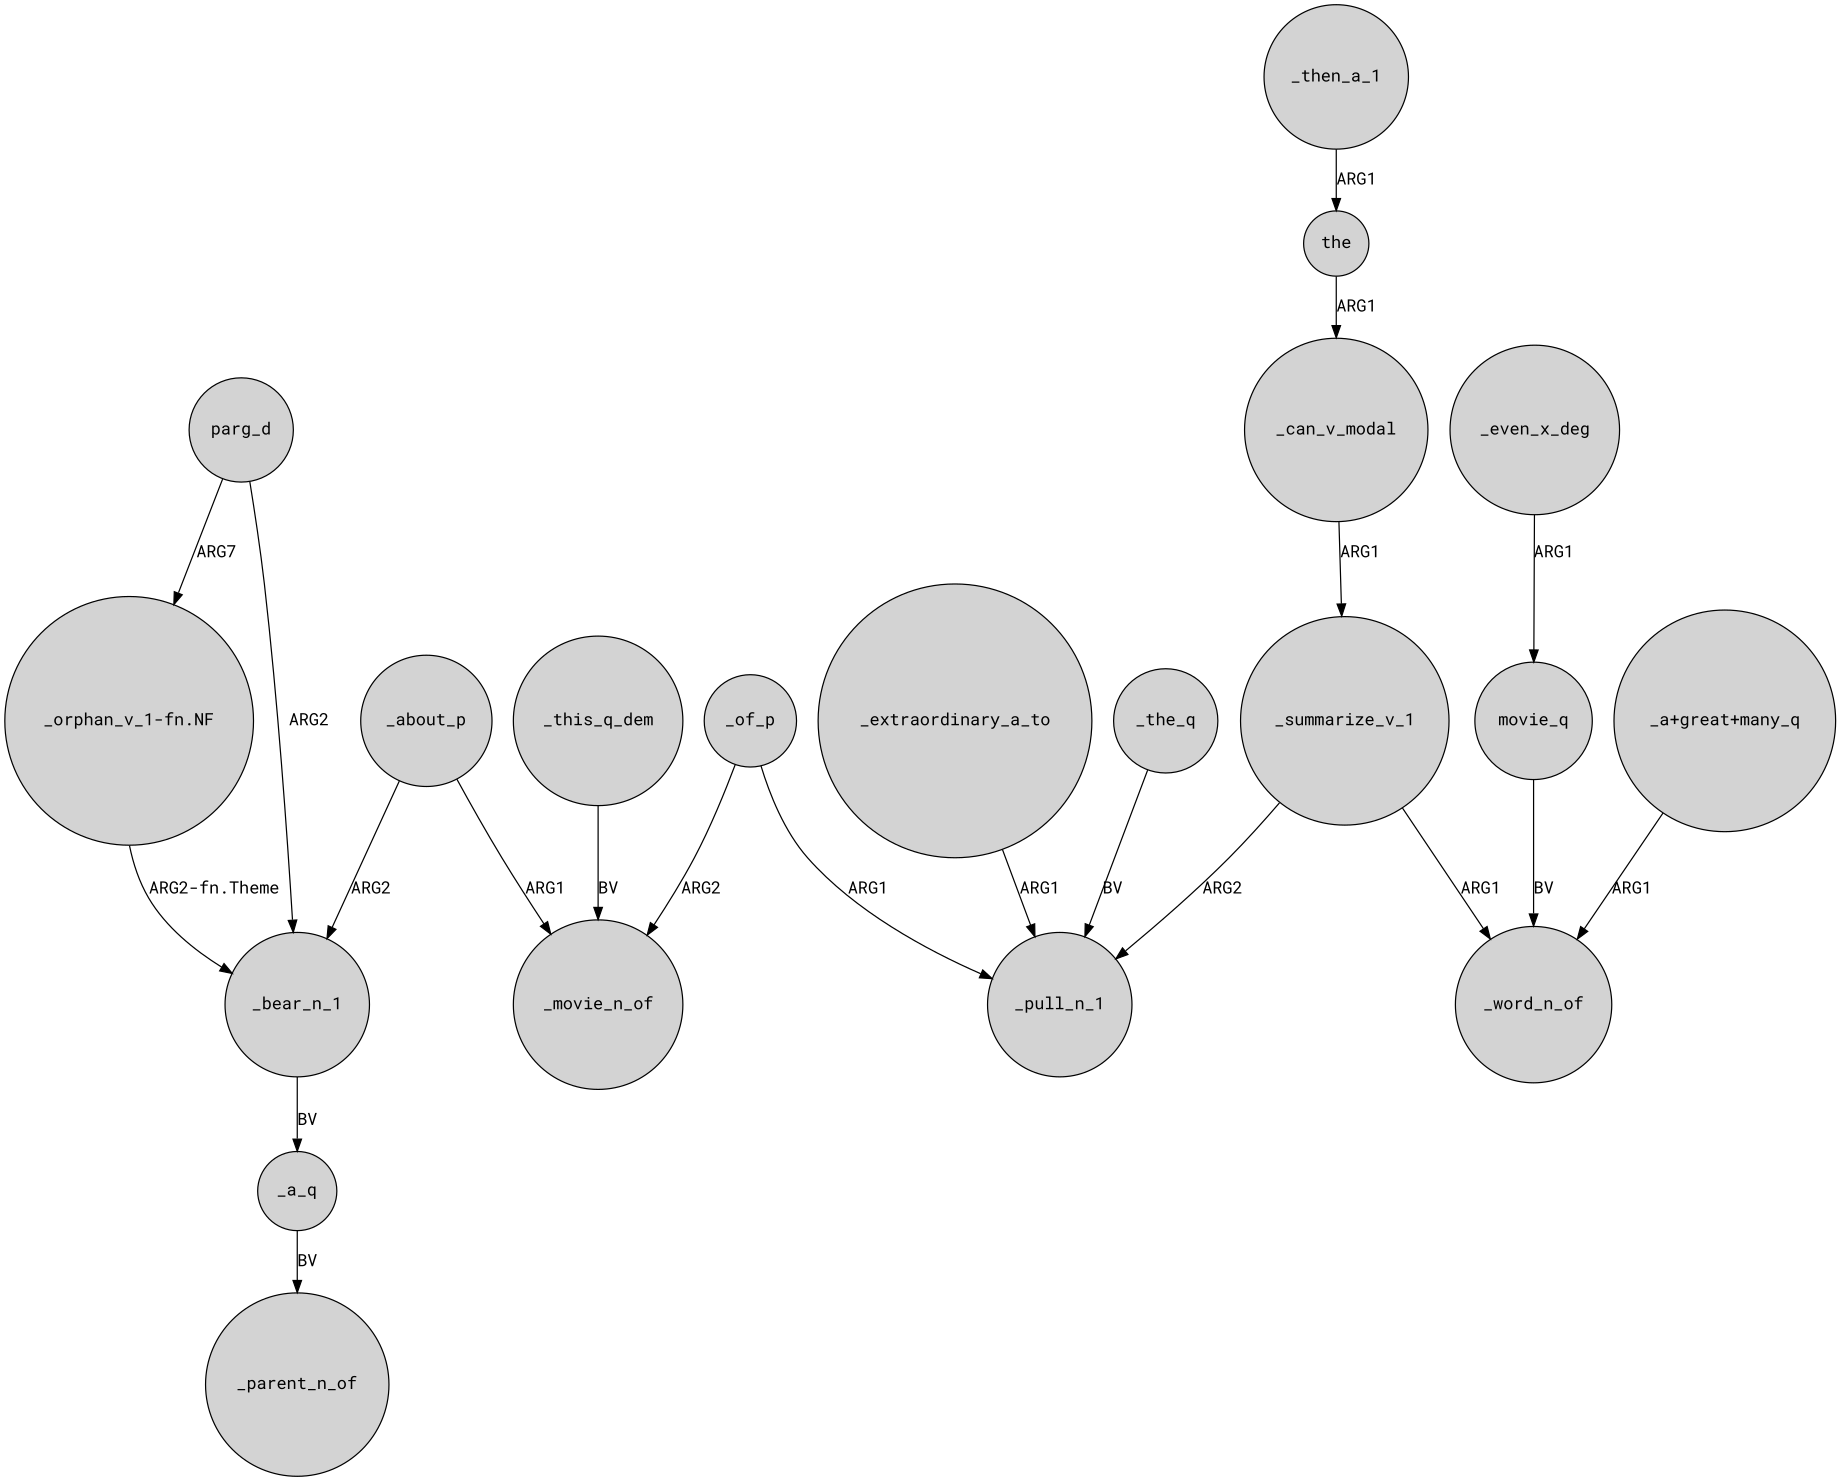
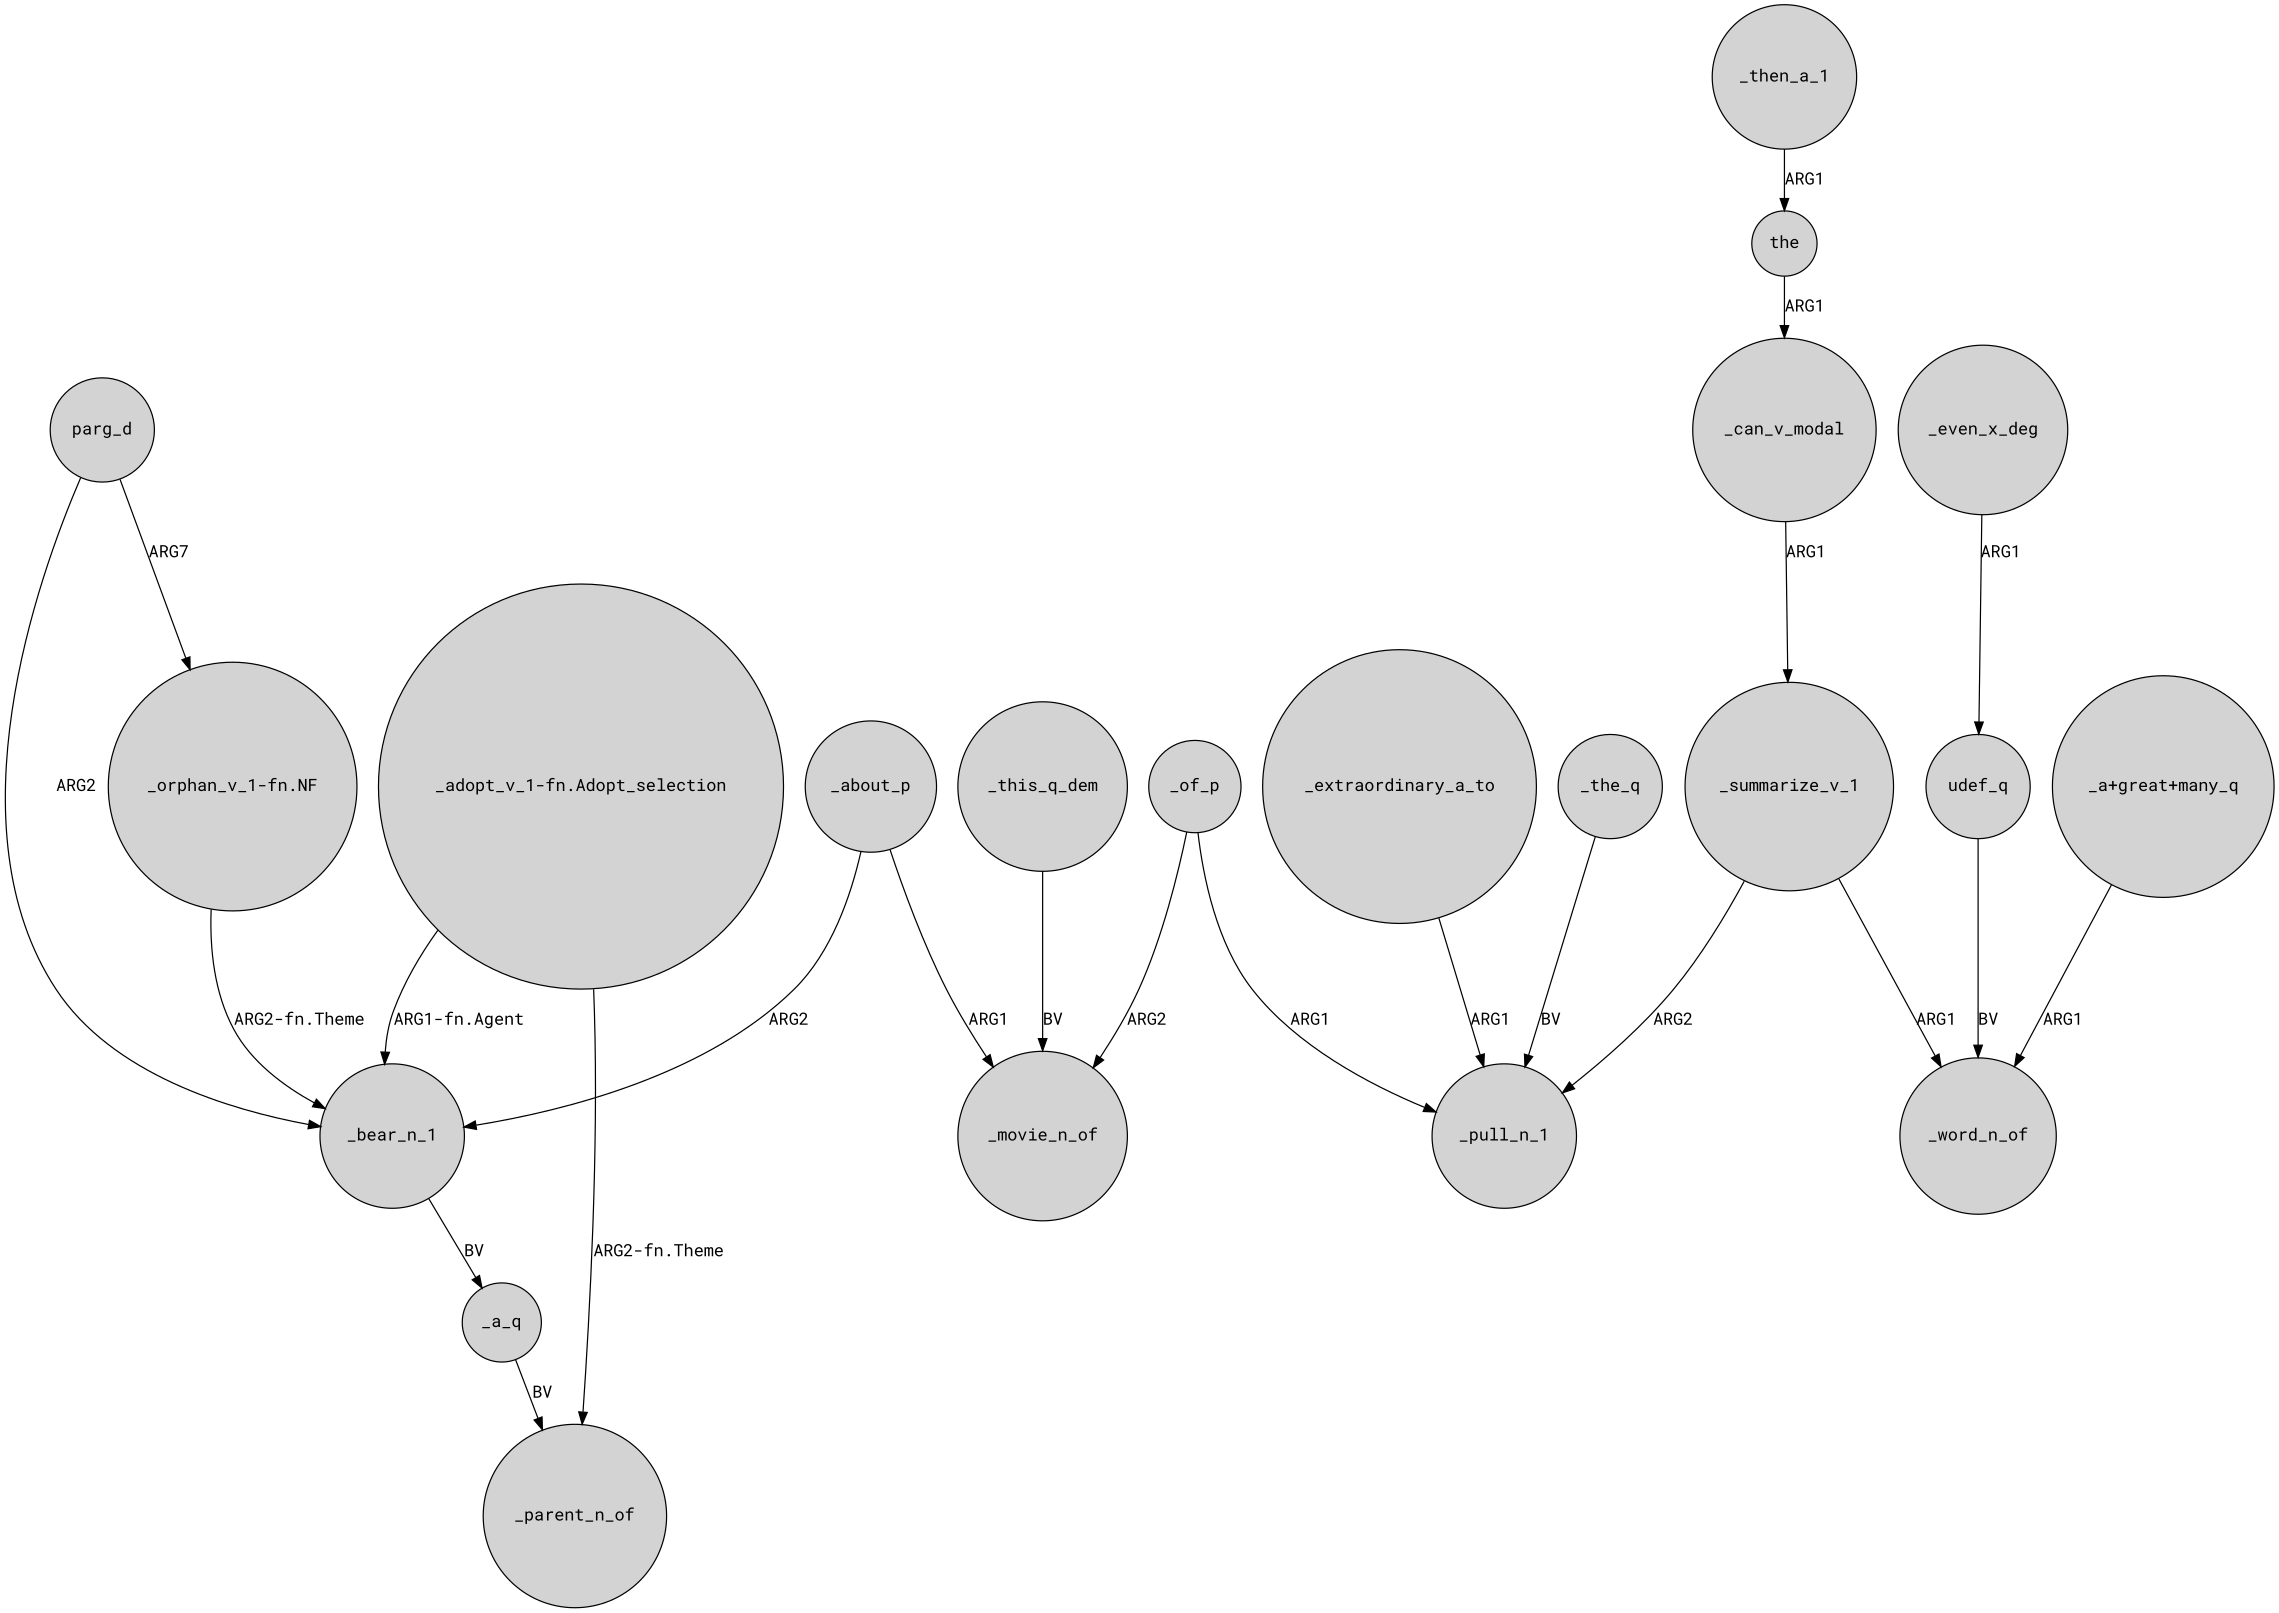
(1534, 721) -> (1978, 787)
none -> (581, 787)
